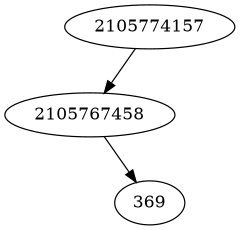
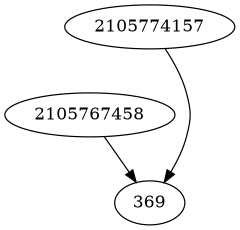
(123, 66) -> (190, 110)
